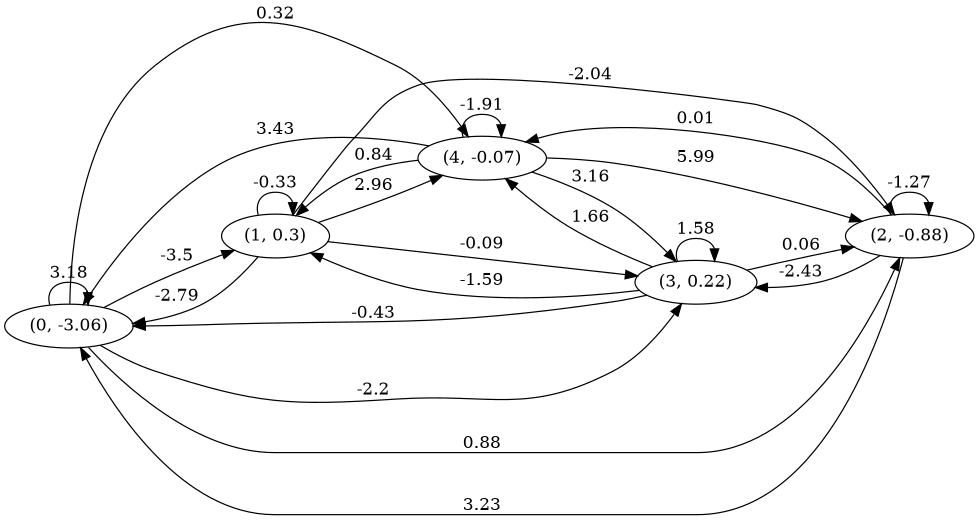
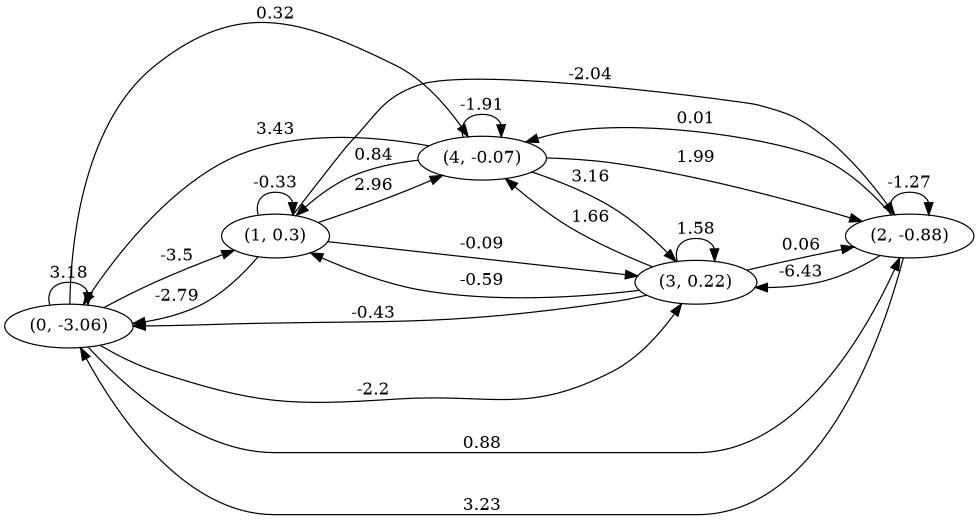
(696, 158) -> (696, 158)
(801, 272) -> (801, 272)
(482, 280) -> (482, 280)
